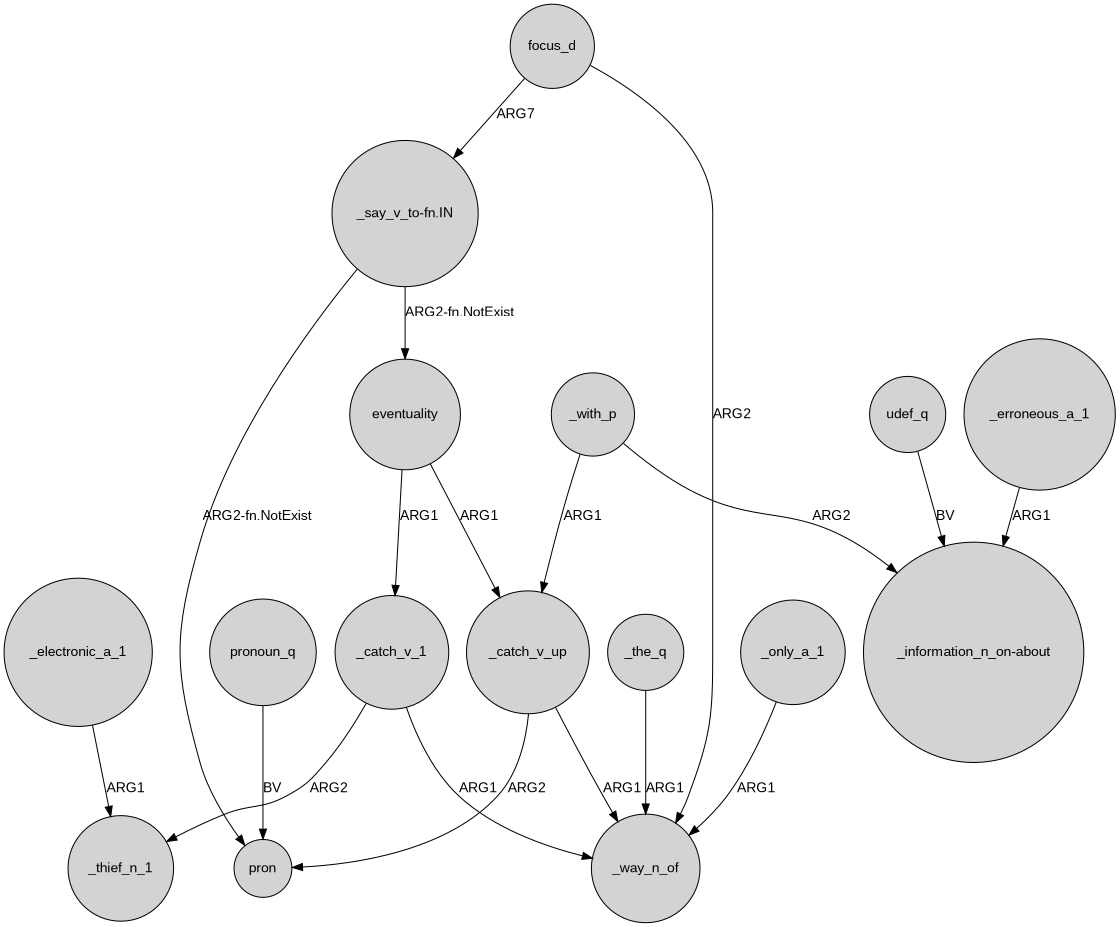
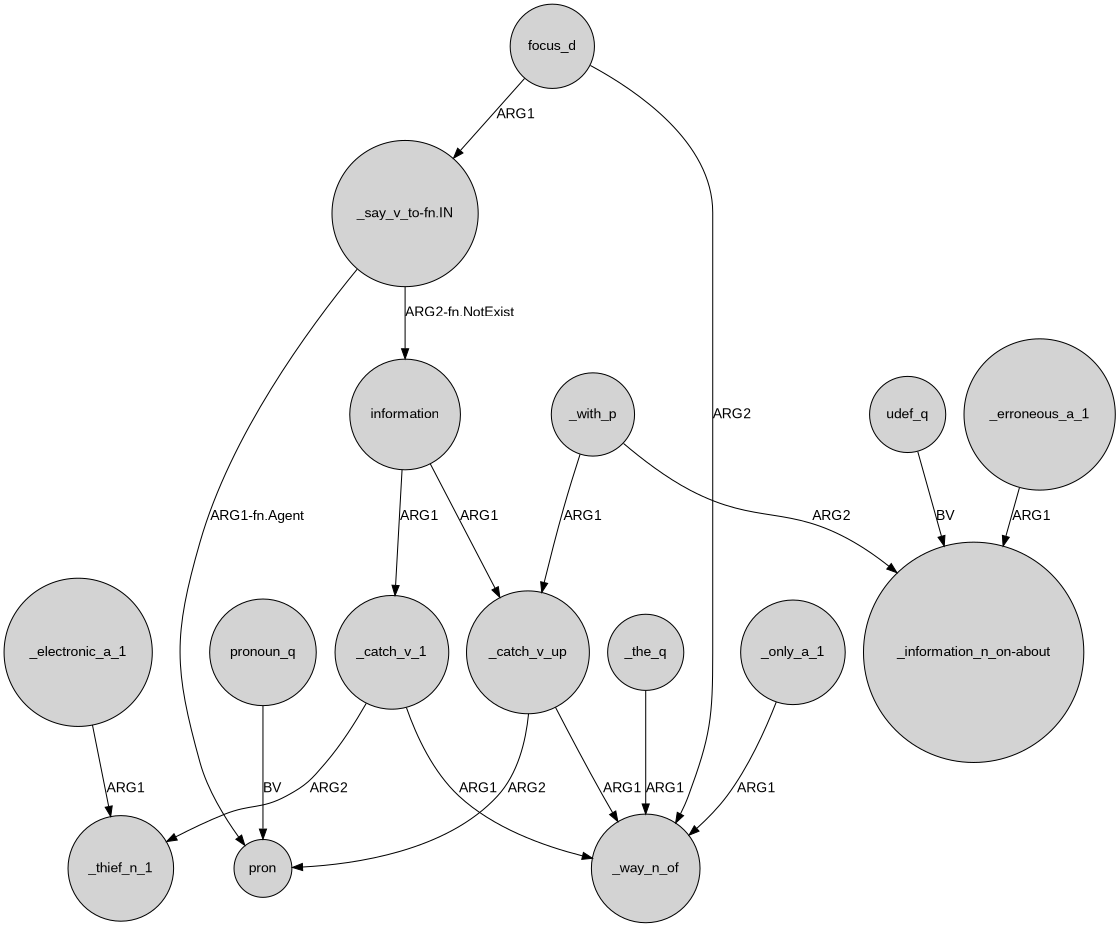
(516, 114) -> (516, 114)
(405, 414) -> (405, 414)
(257, 516) -> (257, 516)
